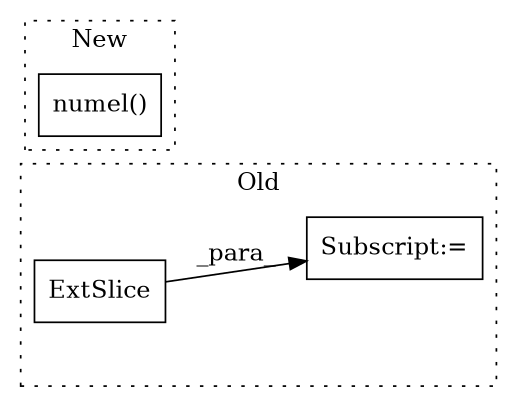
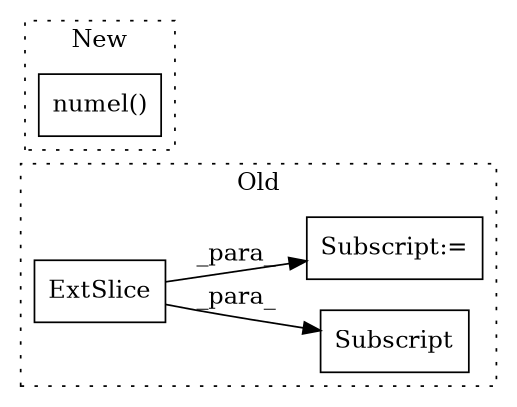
none -> (395, 341)
